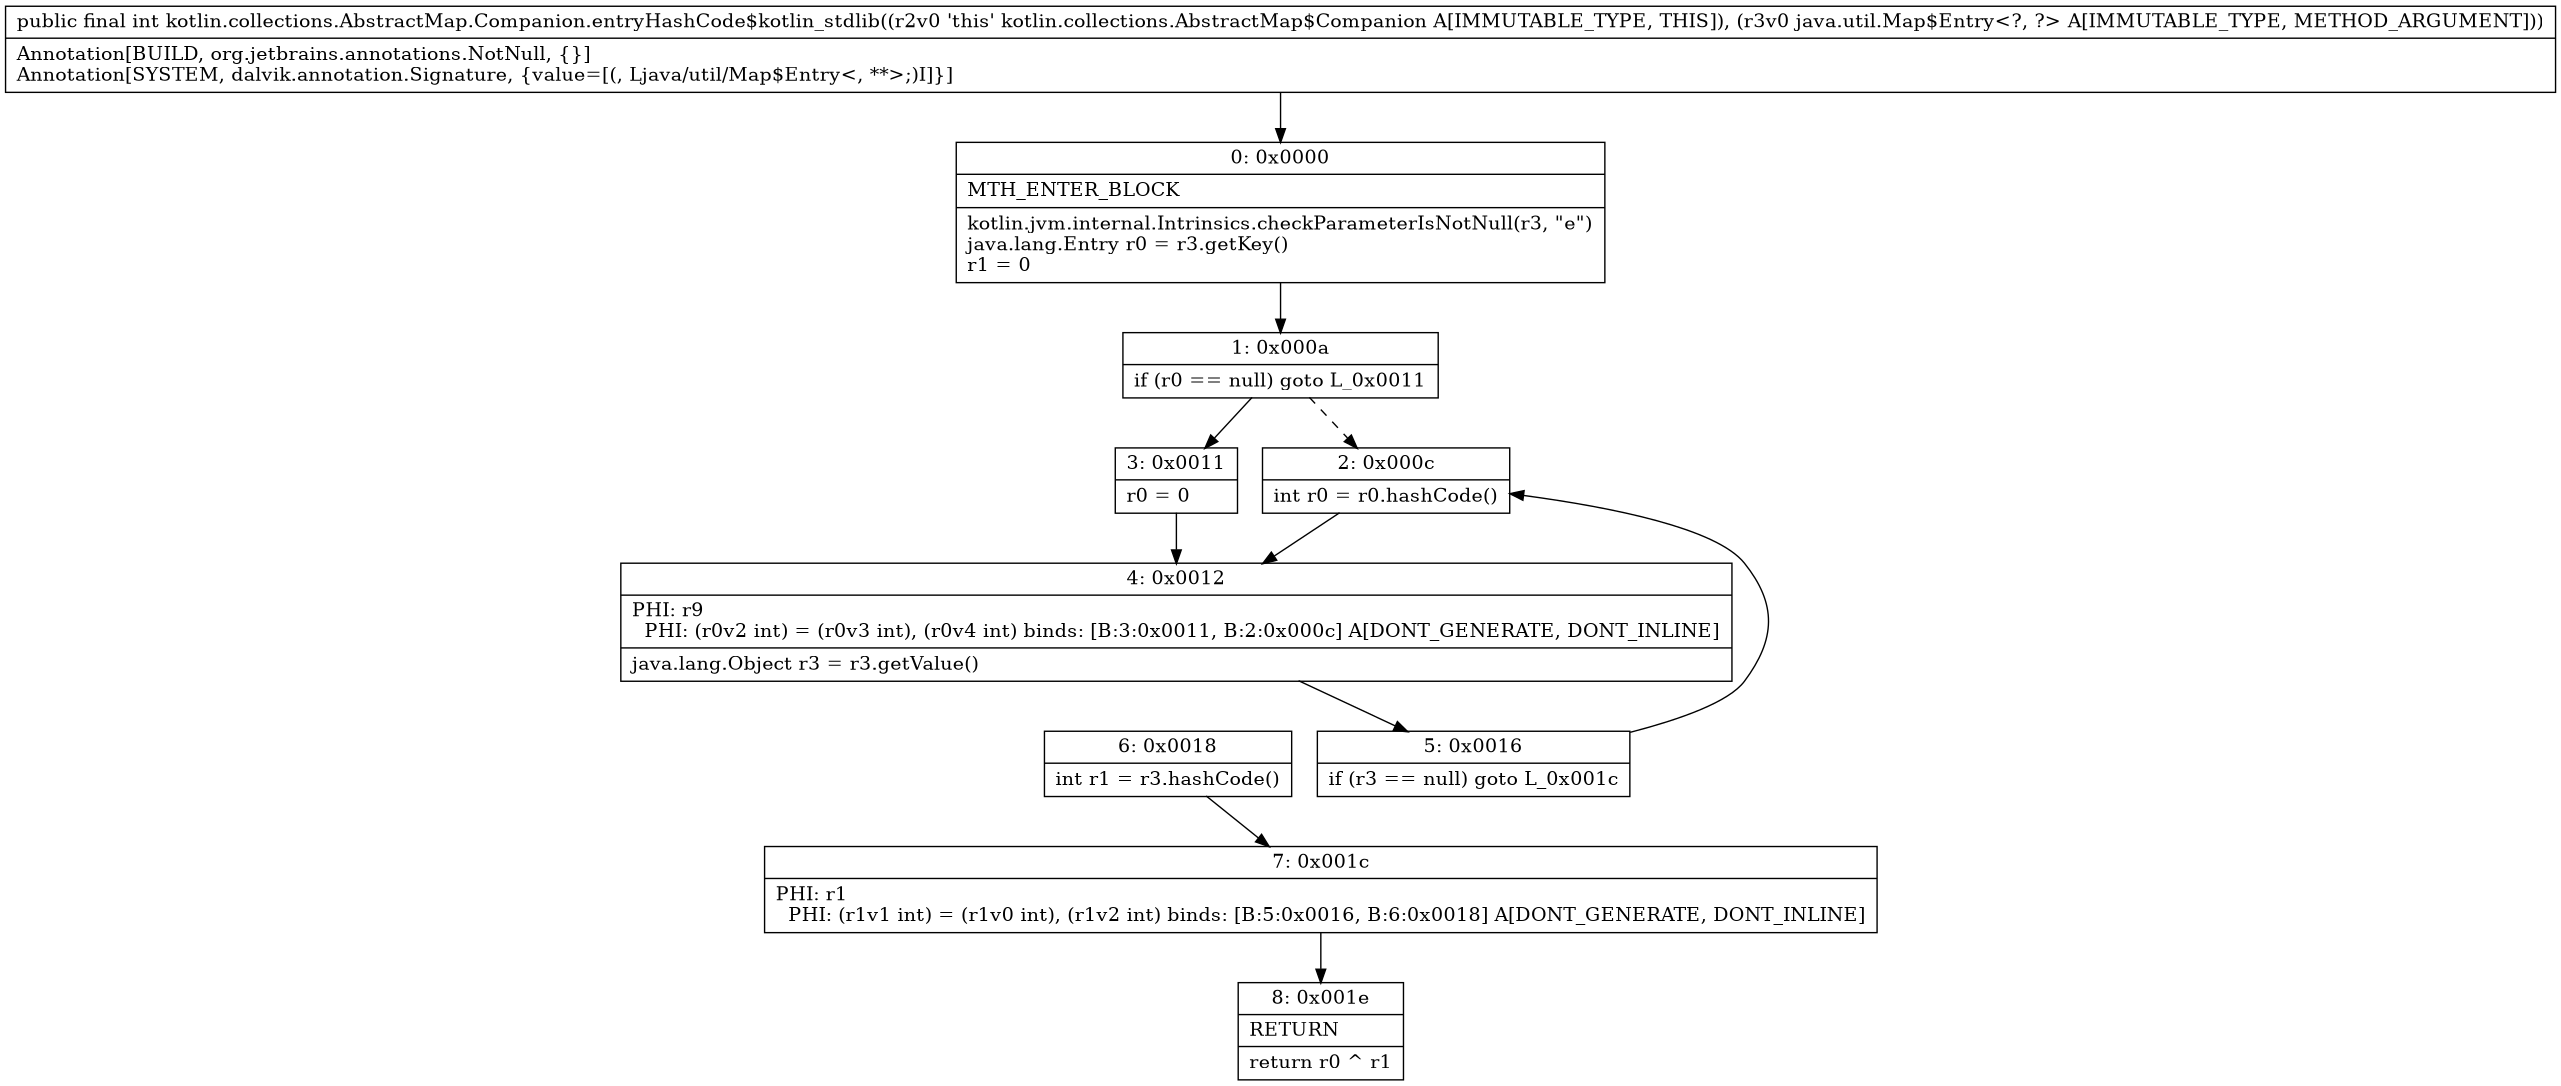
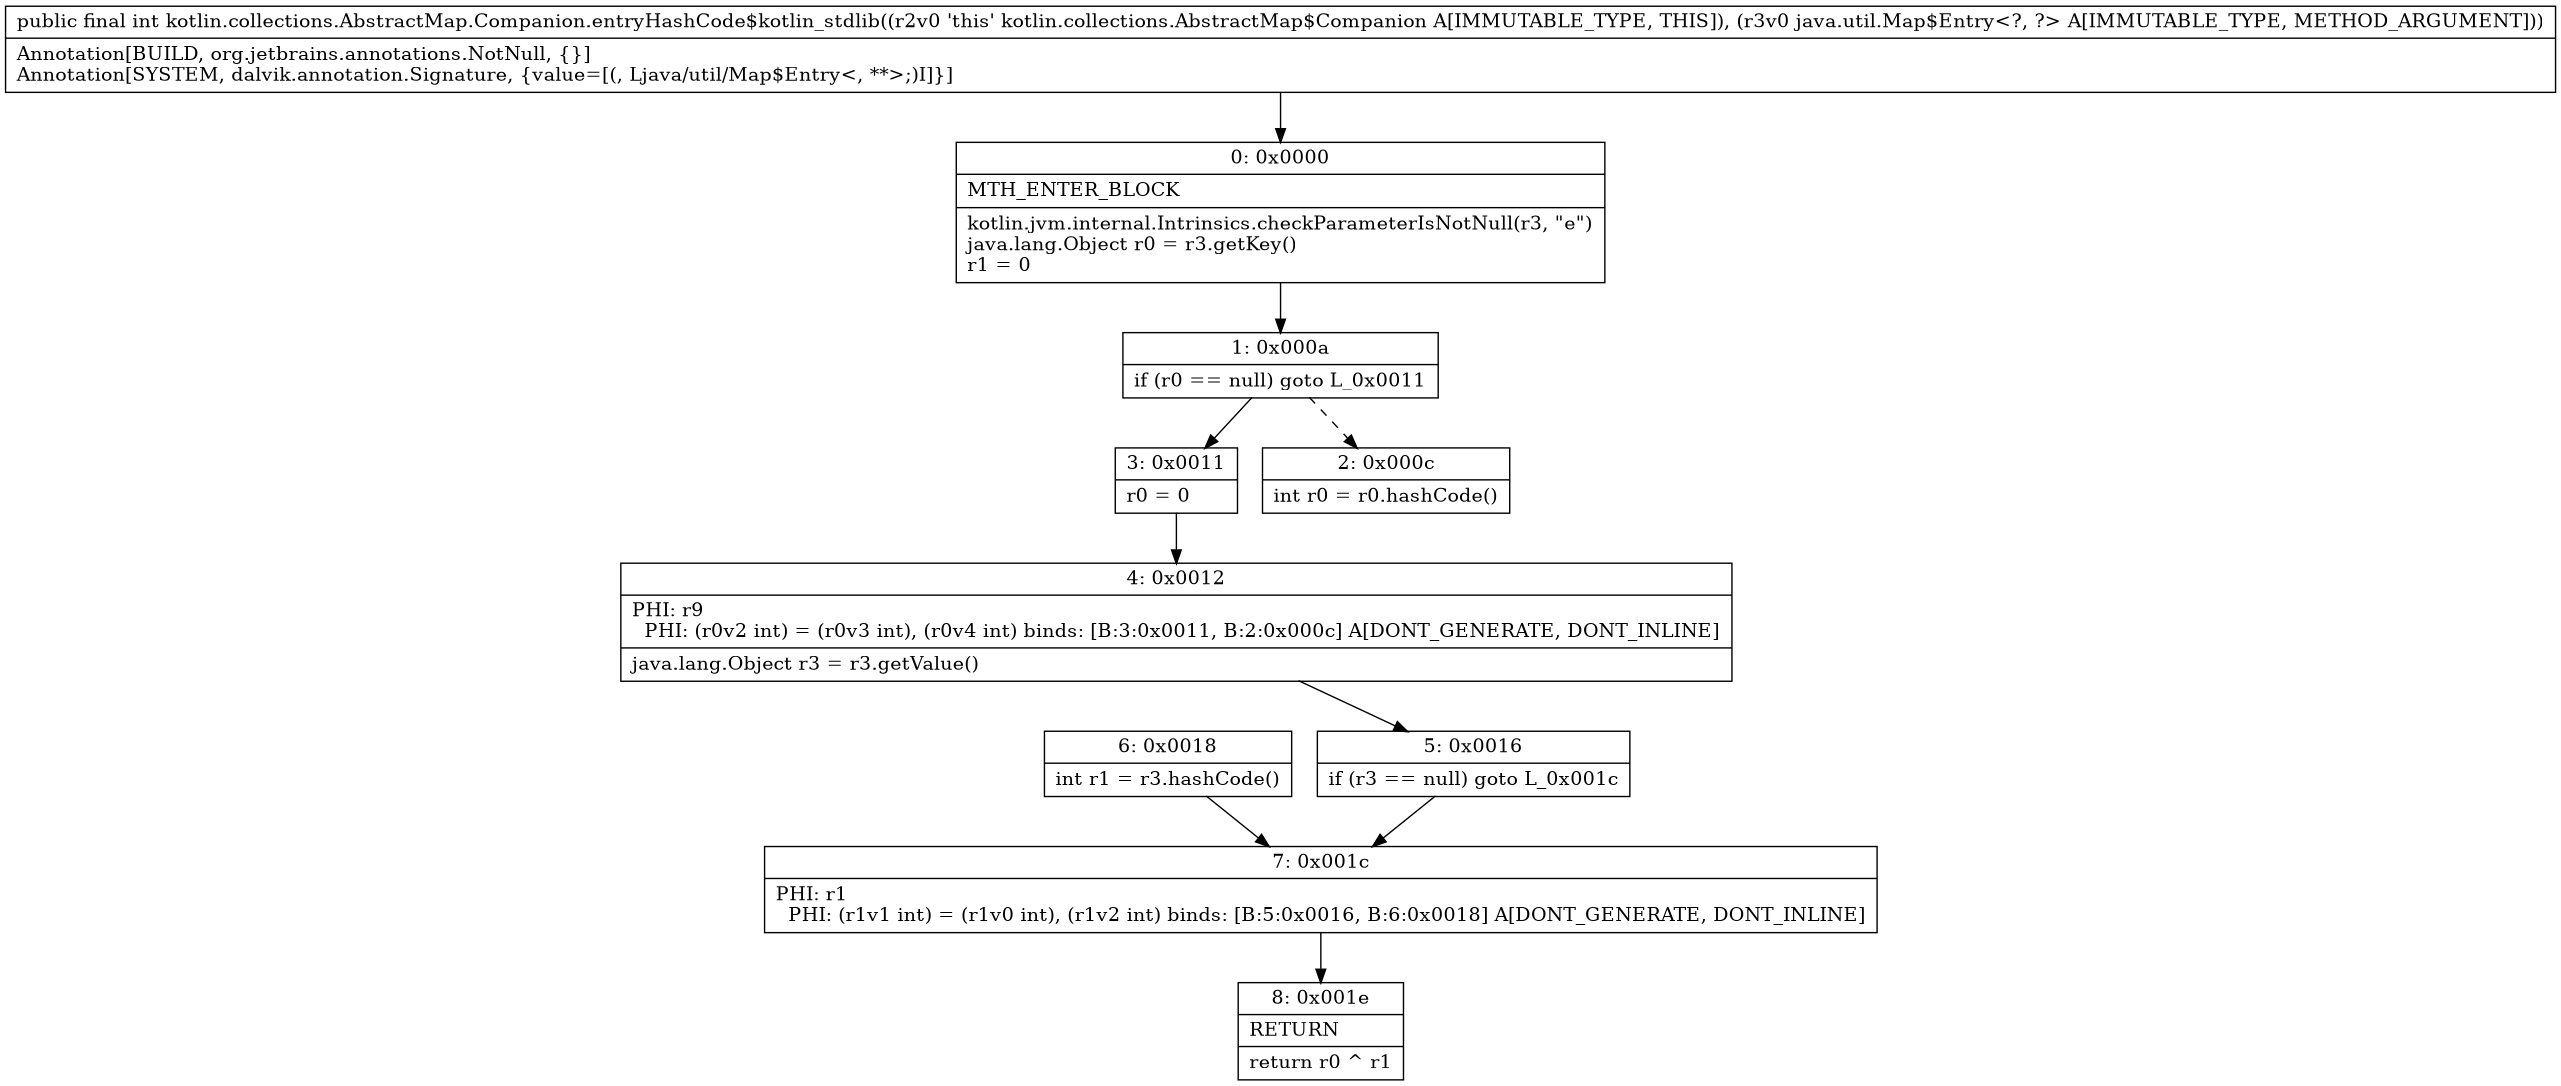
(1128, 244) -> (1133, 244)
(1307, 534) -> none
(1751, 572) -> (1409, 817)
